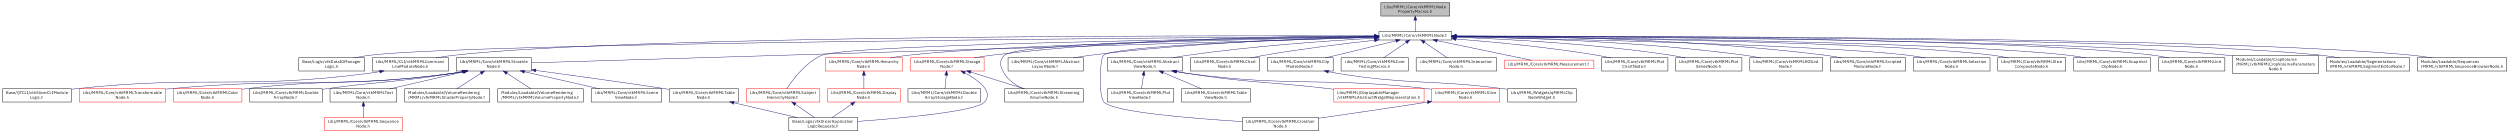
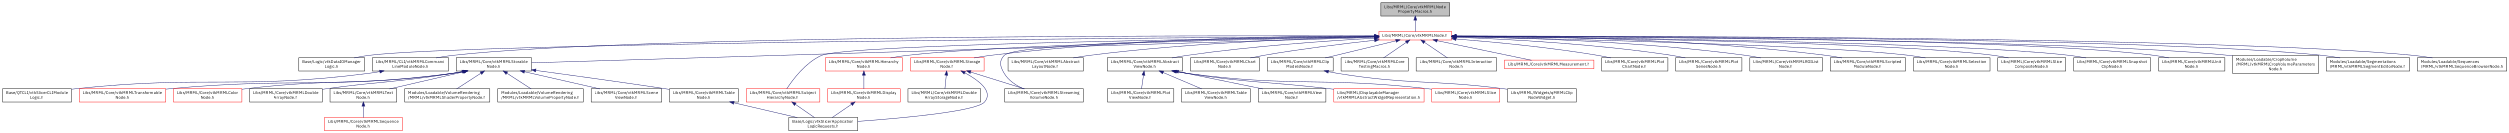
(1415, 36) -> (1415, 36)
none -> (1292, 95)
(1281, 124) -> none
